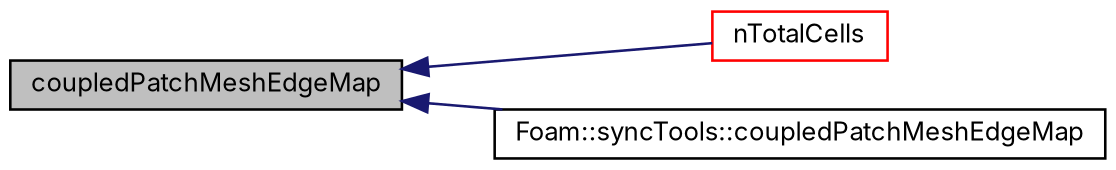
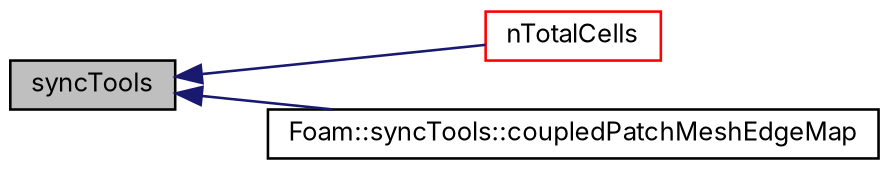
(206, 85) -> (93, 85)
